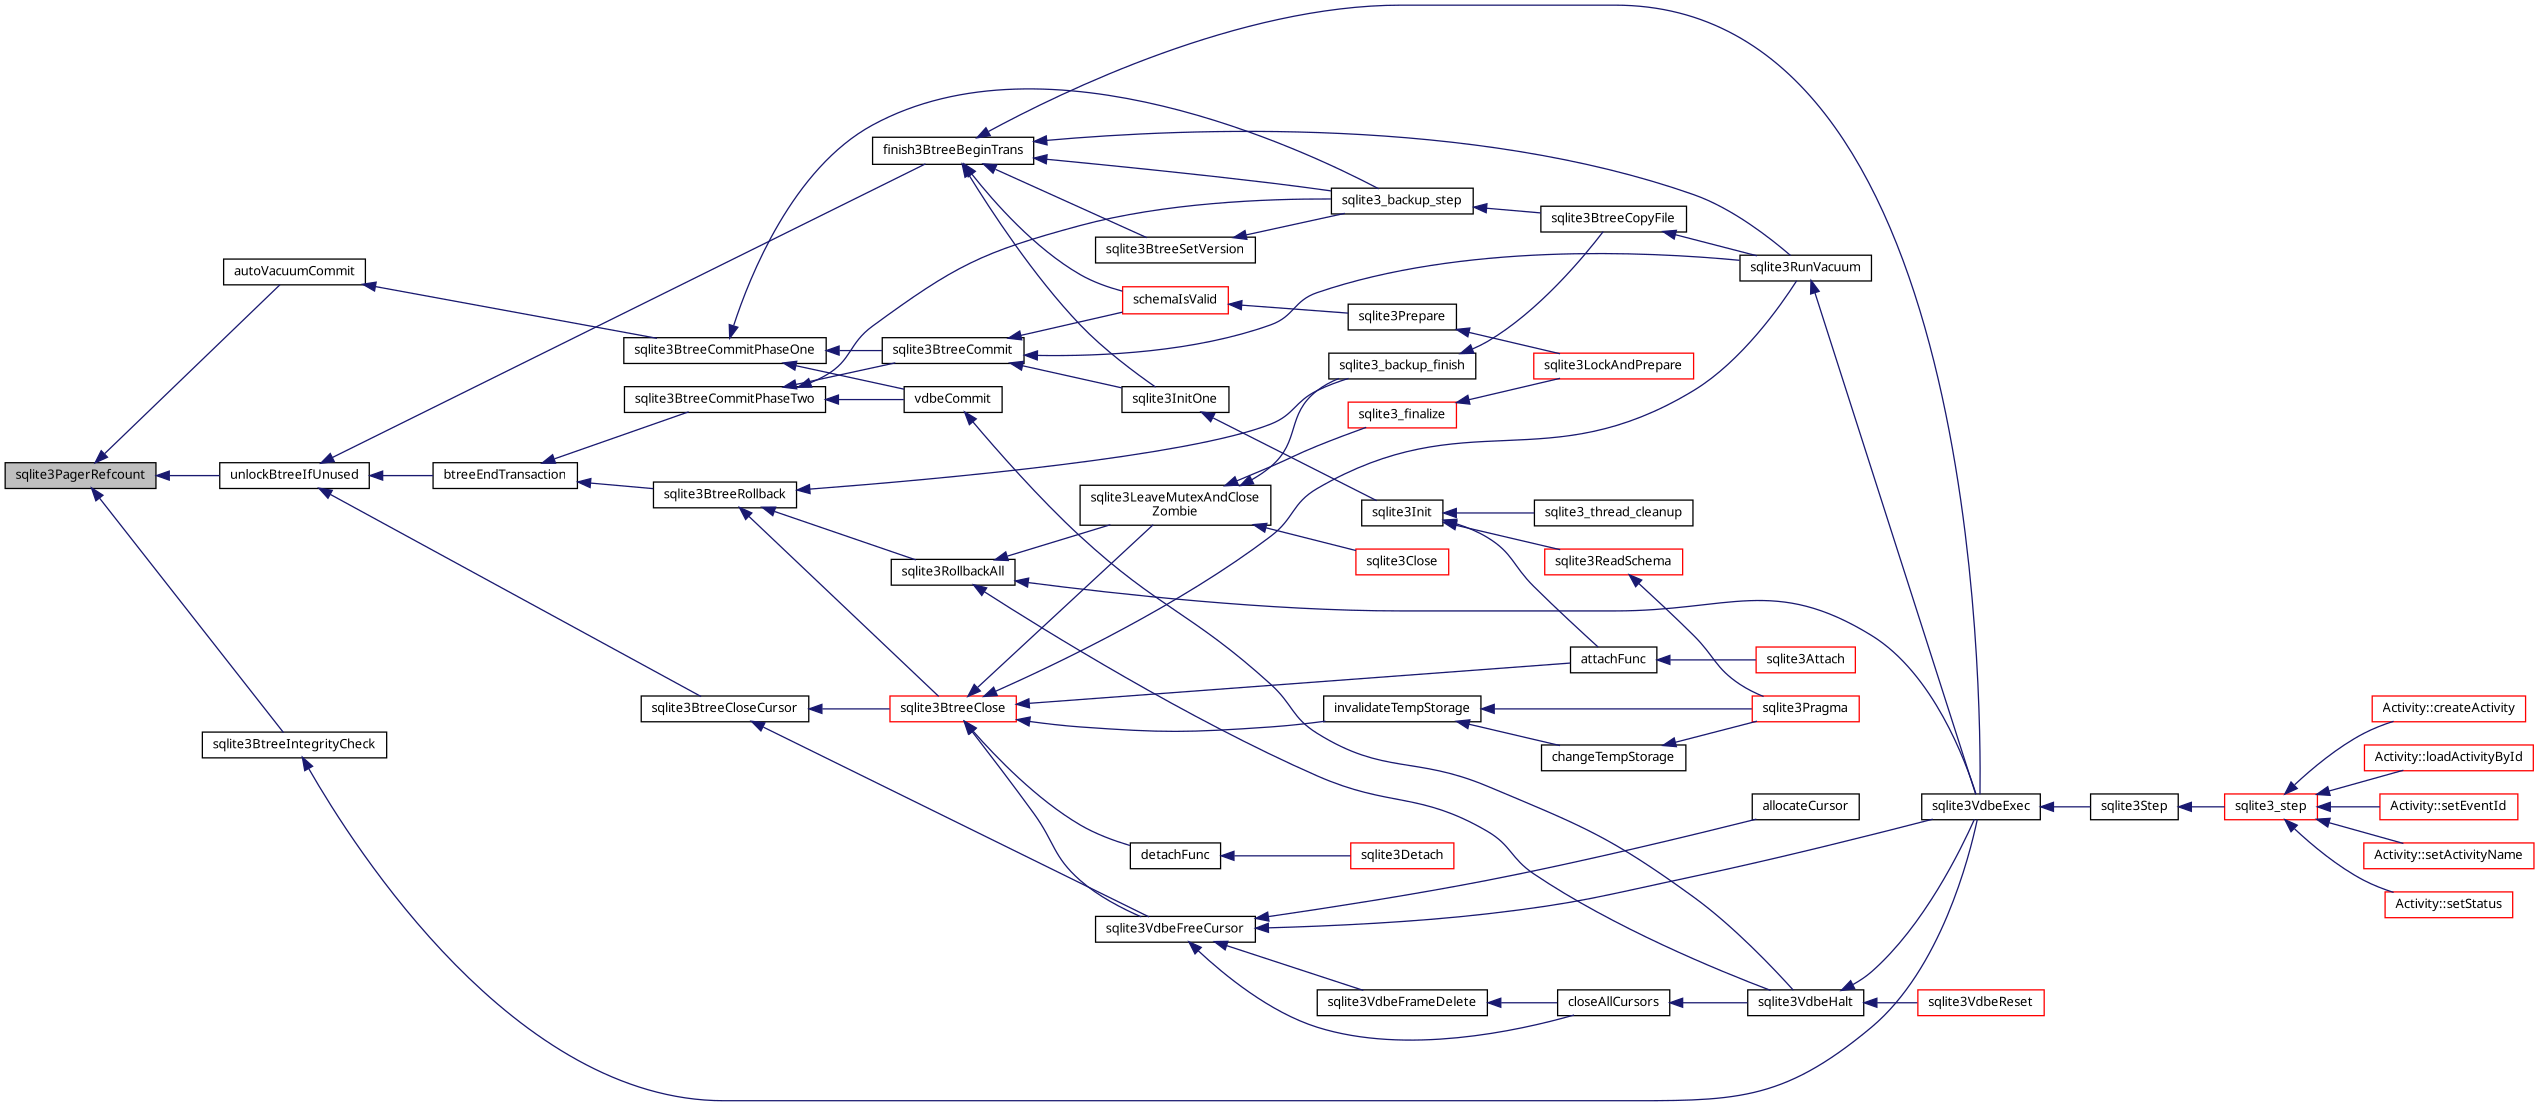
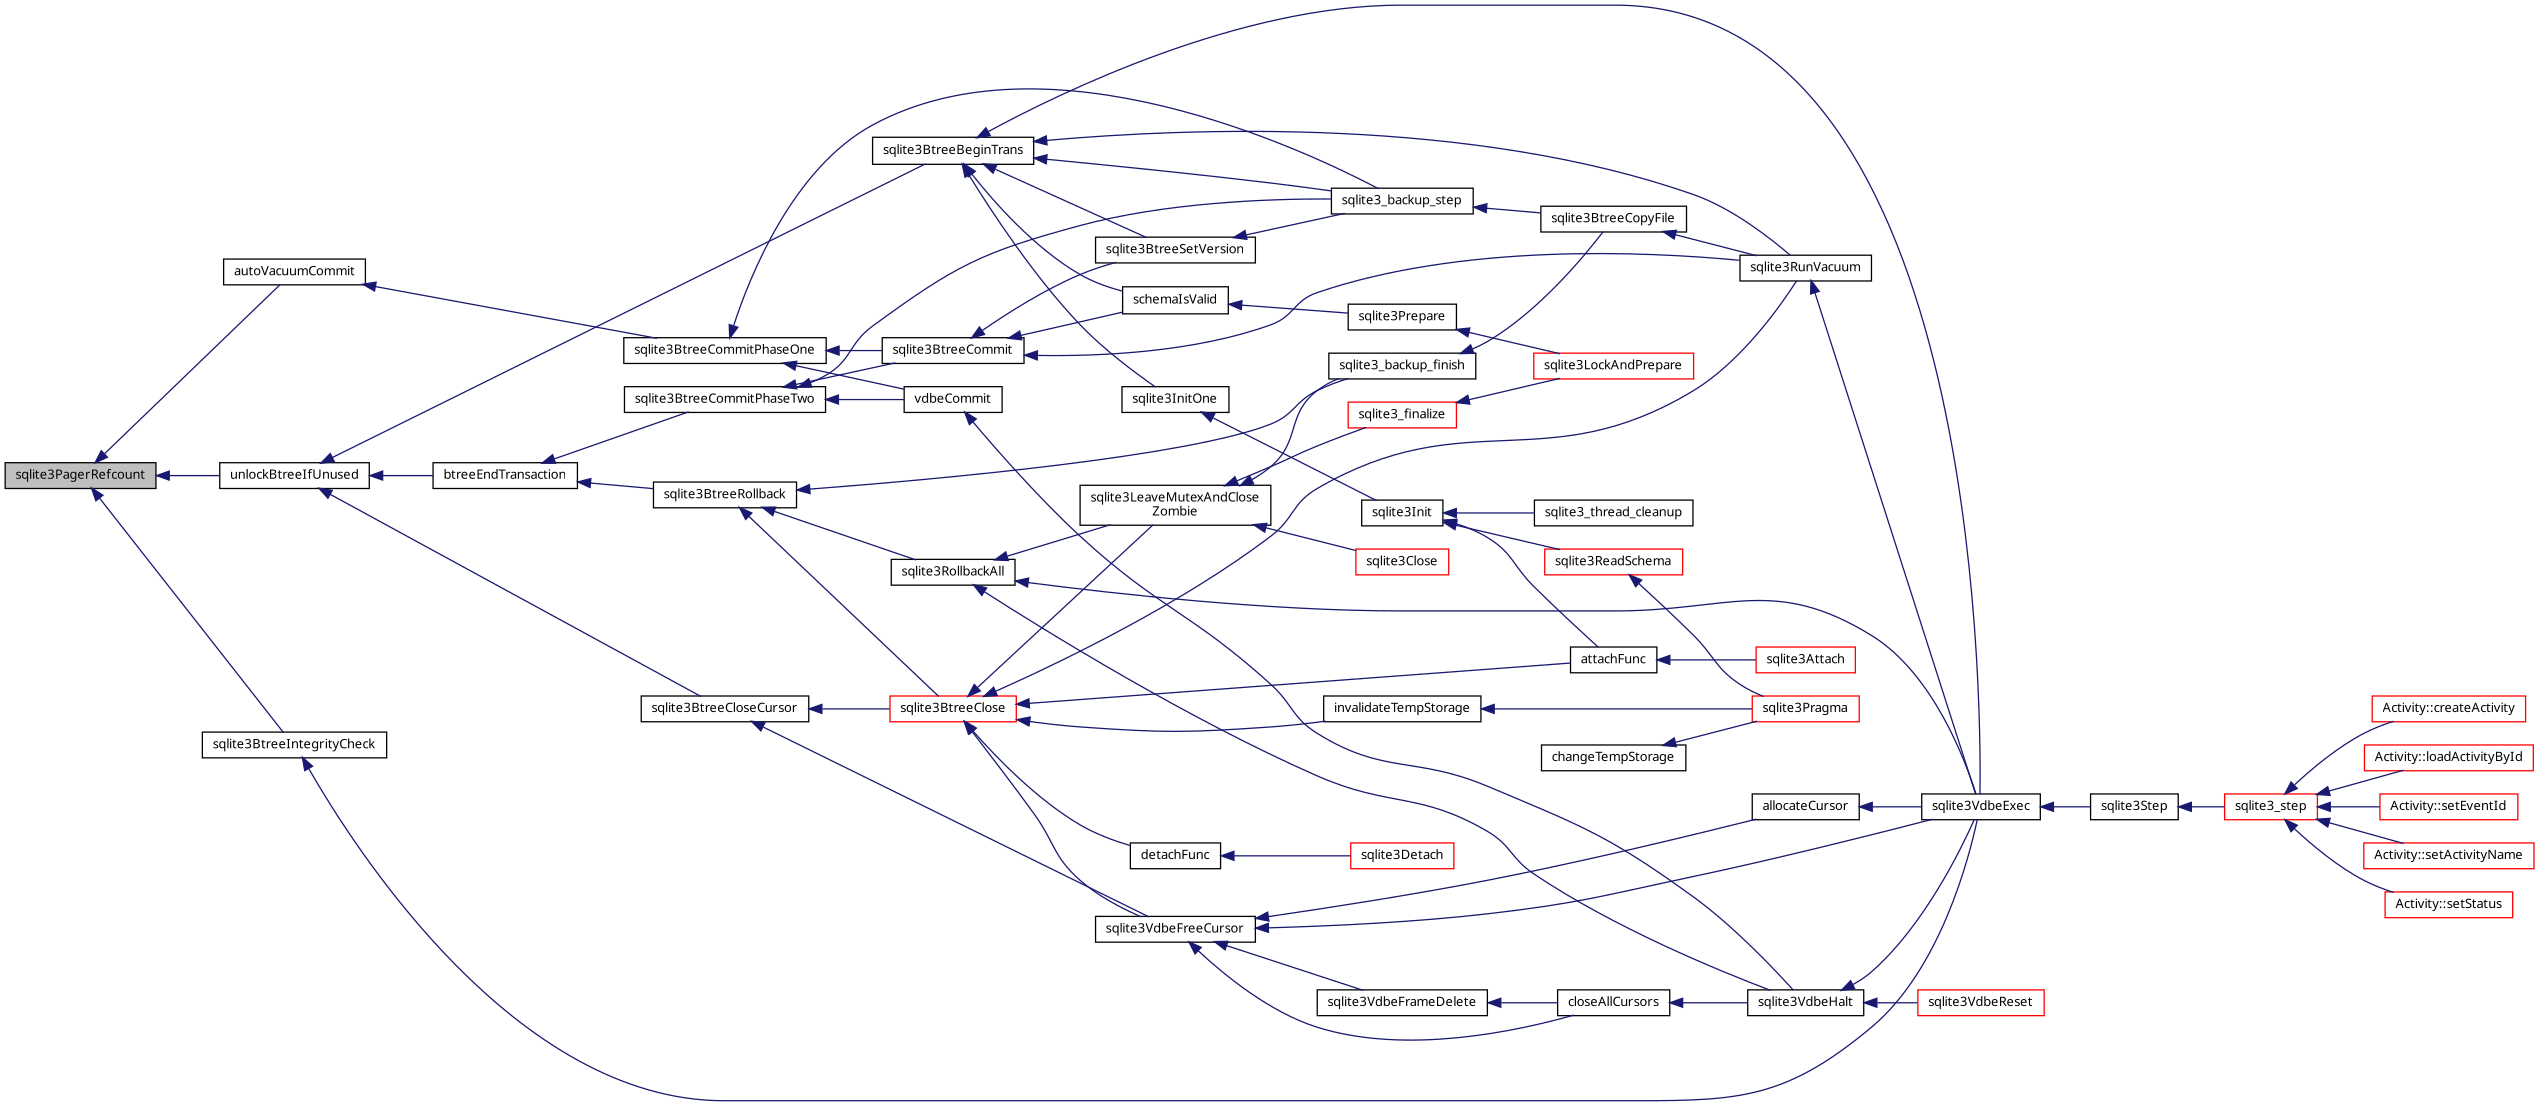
(953, 151) -> (953, 151)
(1175, 300) -> (1175, 300)
(1072, 377) -> (1040, 295)
(1515, 735) -> none
none -> (1897, 807)
